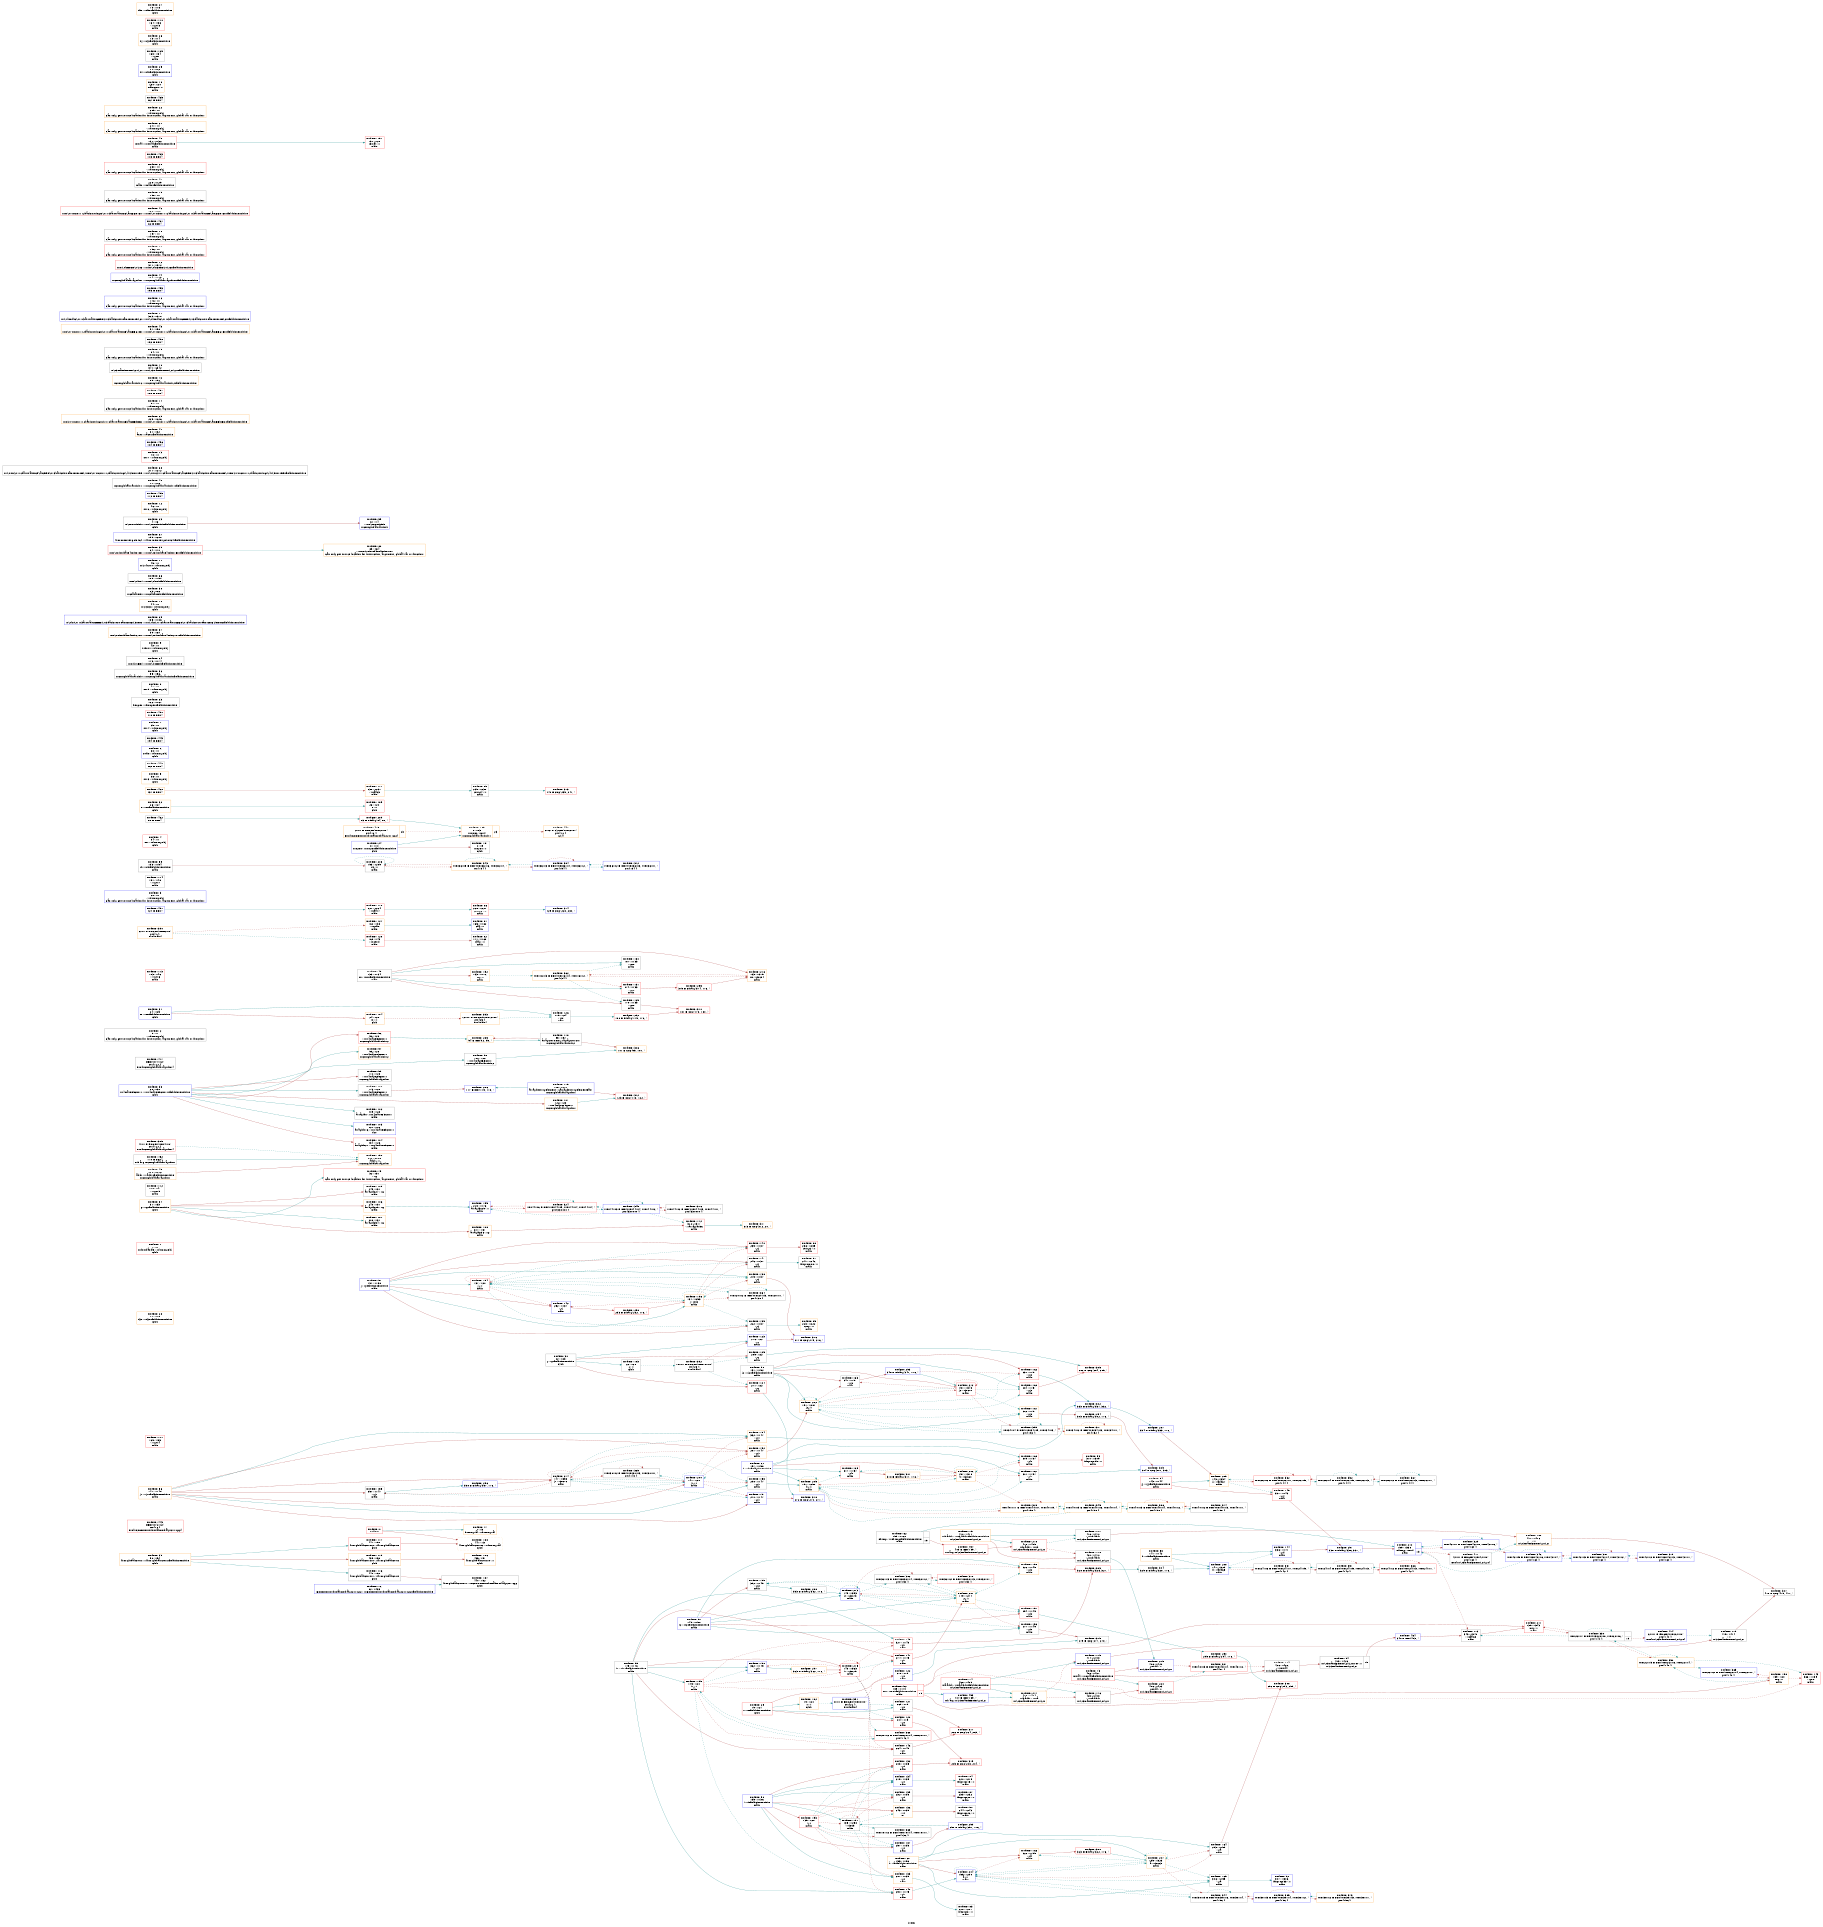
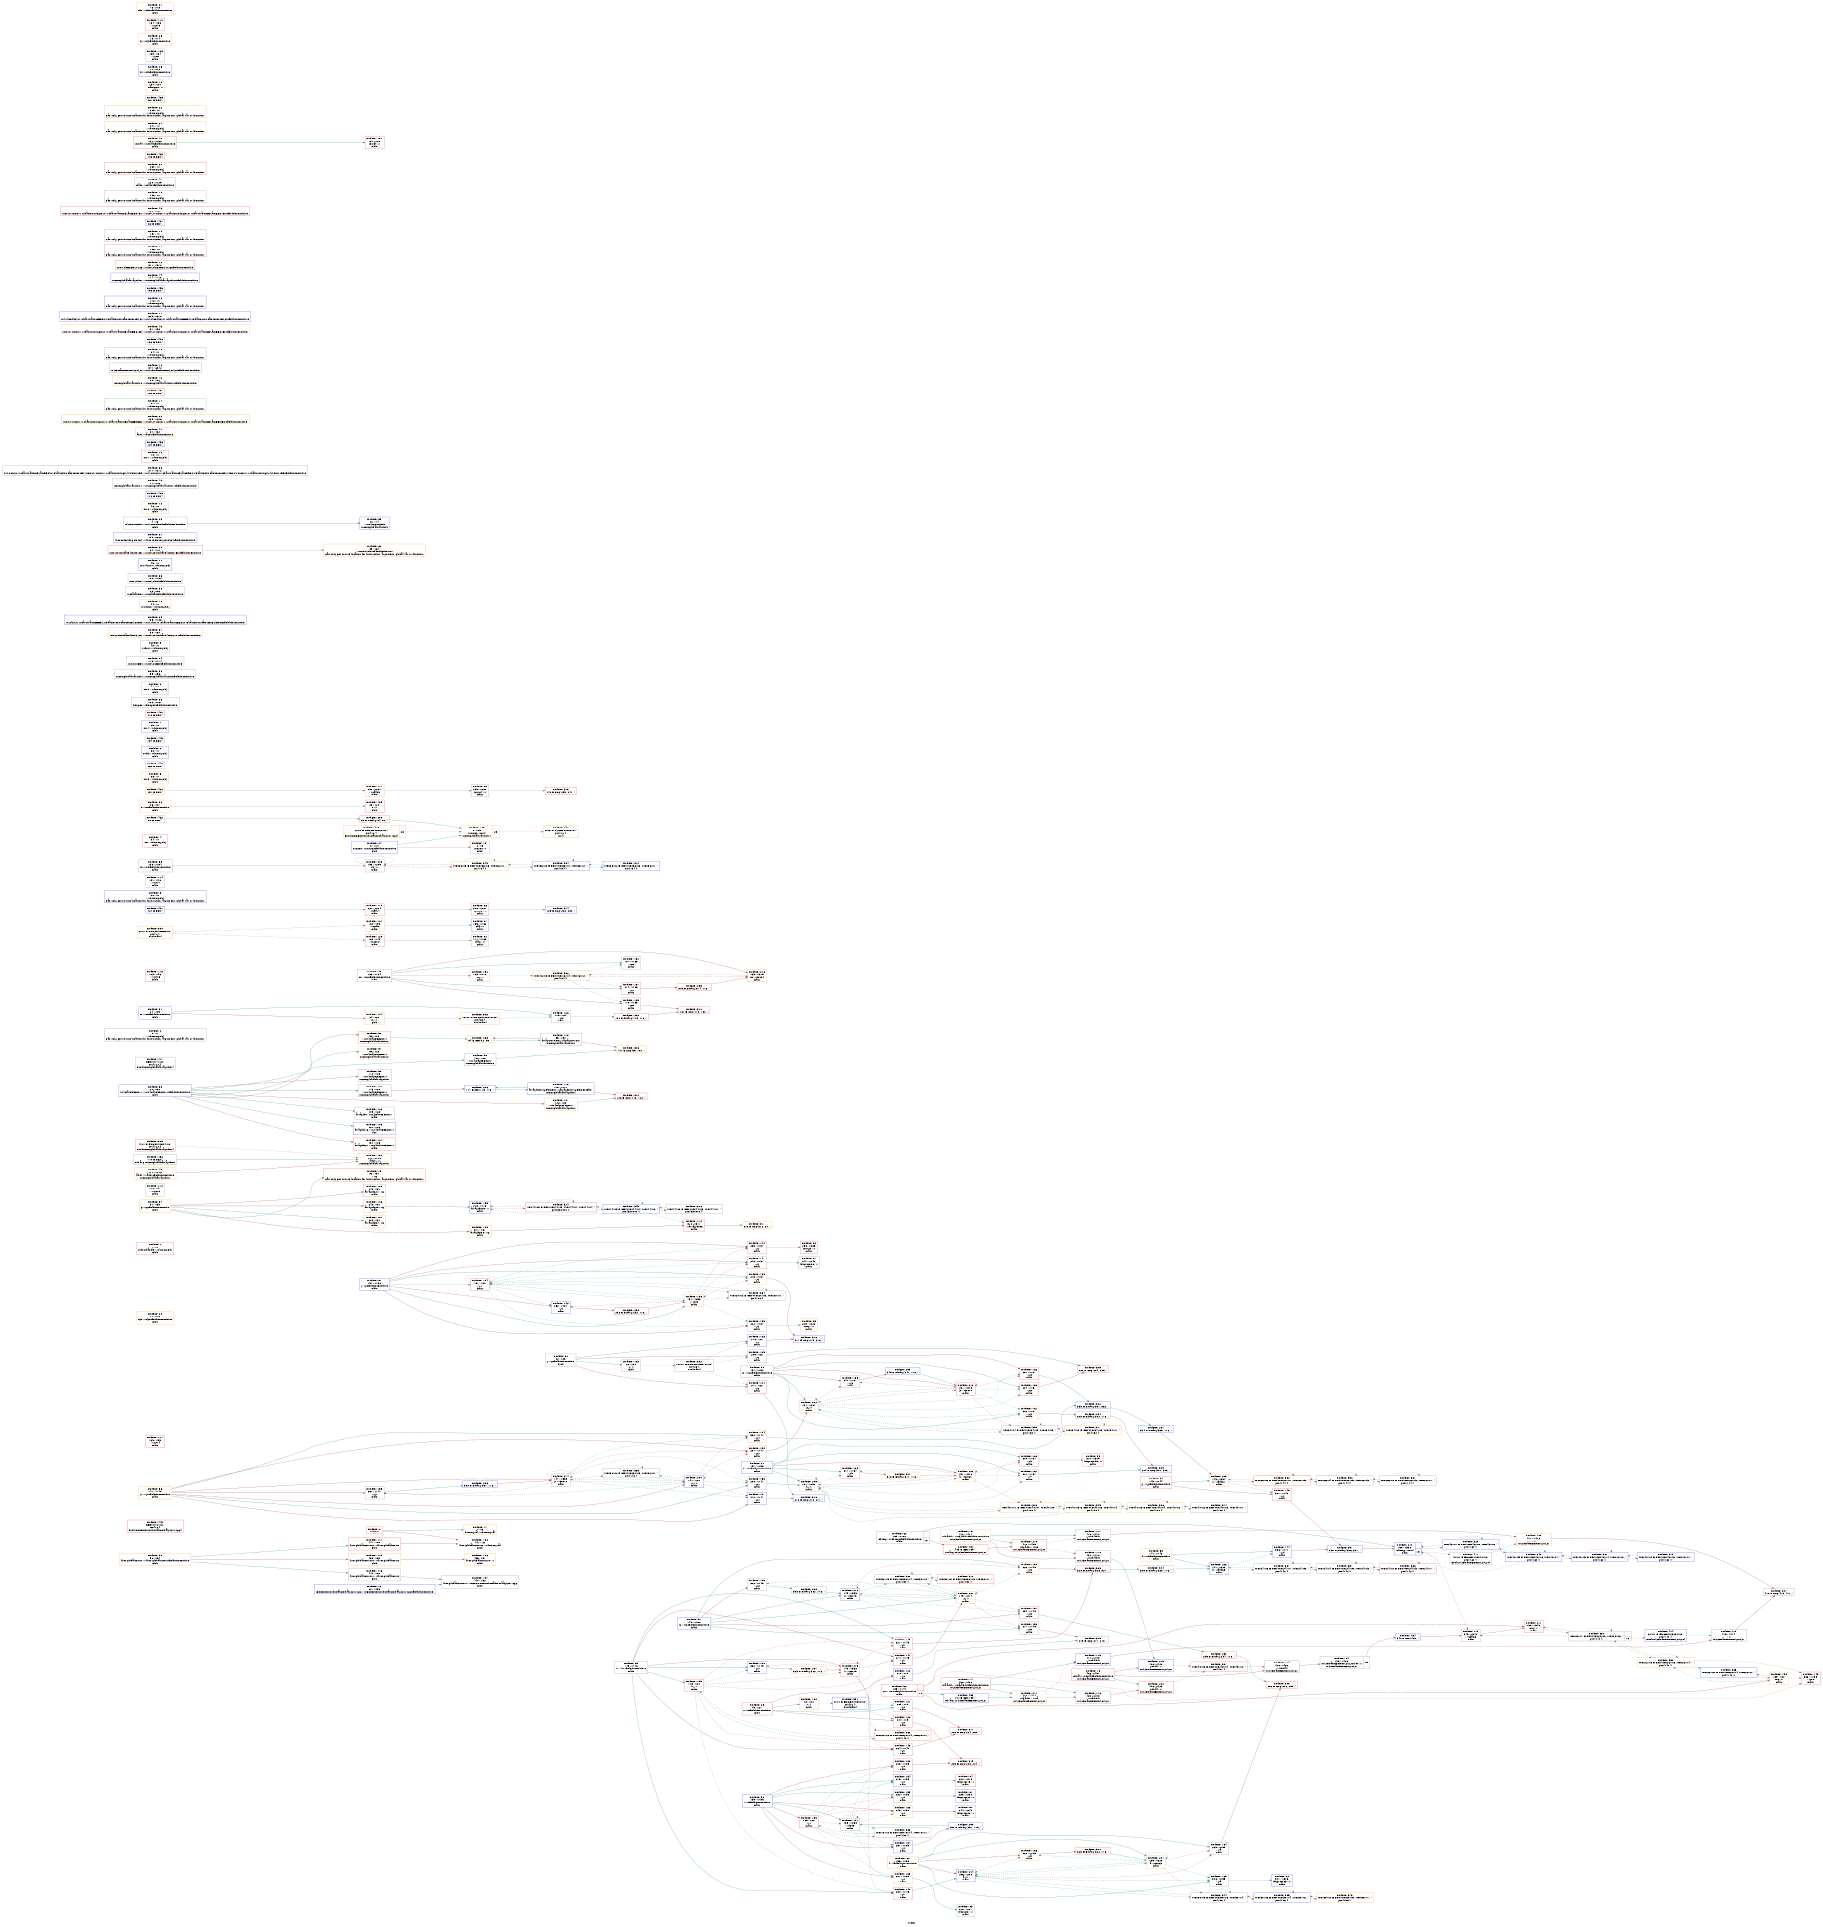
none -> (511, 1090)
(967, 1372) -> (997, 1382)
(805, 1583) -> none
(903, 1816) -> (903, 1816)
